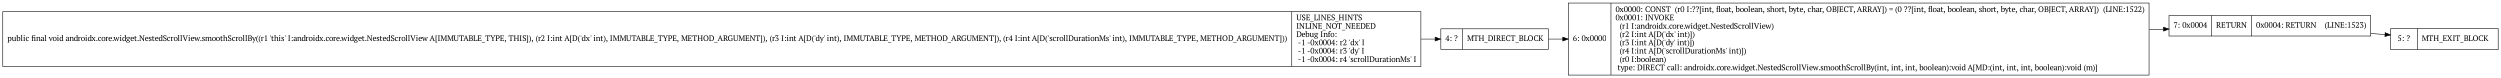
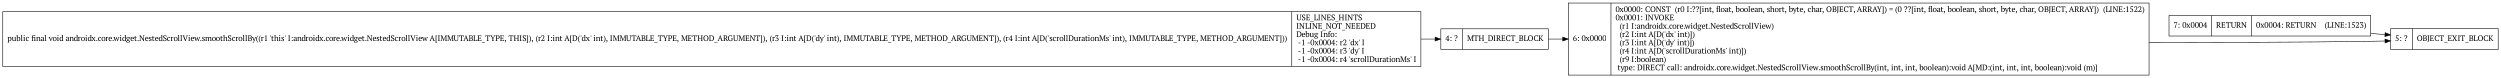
(2156, 29) -> (2267, 42)
(2455, 39) -> (2455, 39)
(1641, 60) -> (1641, 60)
